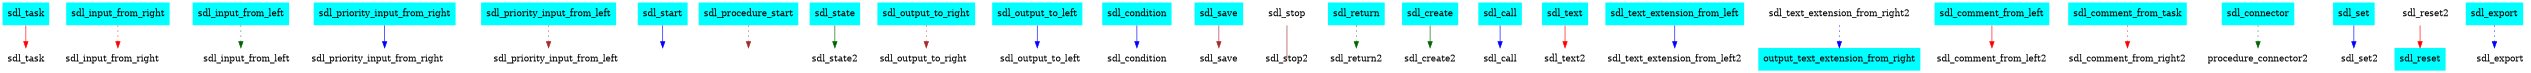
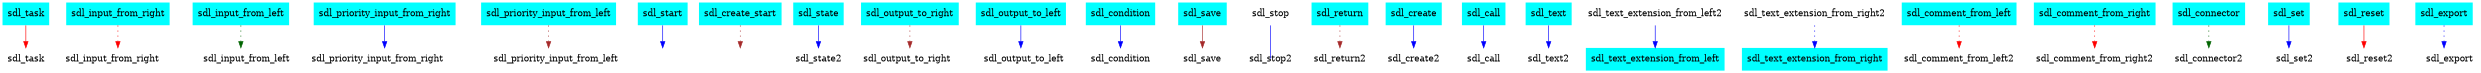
(748, 14) -> (740, 14)
(2127, 14) -> (2095, 14)
(835, 33) -> (818, 33)
(1356, 33) -> (1340, 33)
(1430, 33) -> (1414, 33)
(1565, 33) -> (1549, 33)
(1675, 33) -> (1655, 33)
(1992, 33) -> (1959, 33)
(2420, 33) -> (2364, 33)
(1287, 42) -> (1271, 42)
(1839, 59) -> (1815, 59)
(2258, 59) -> (2209, 59)
